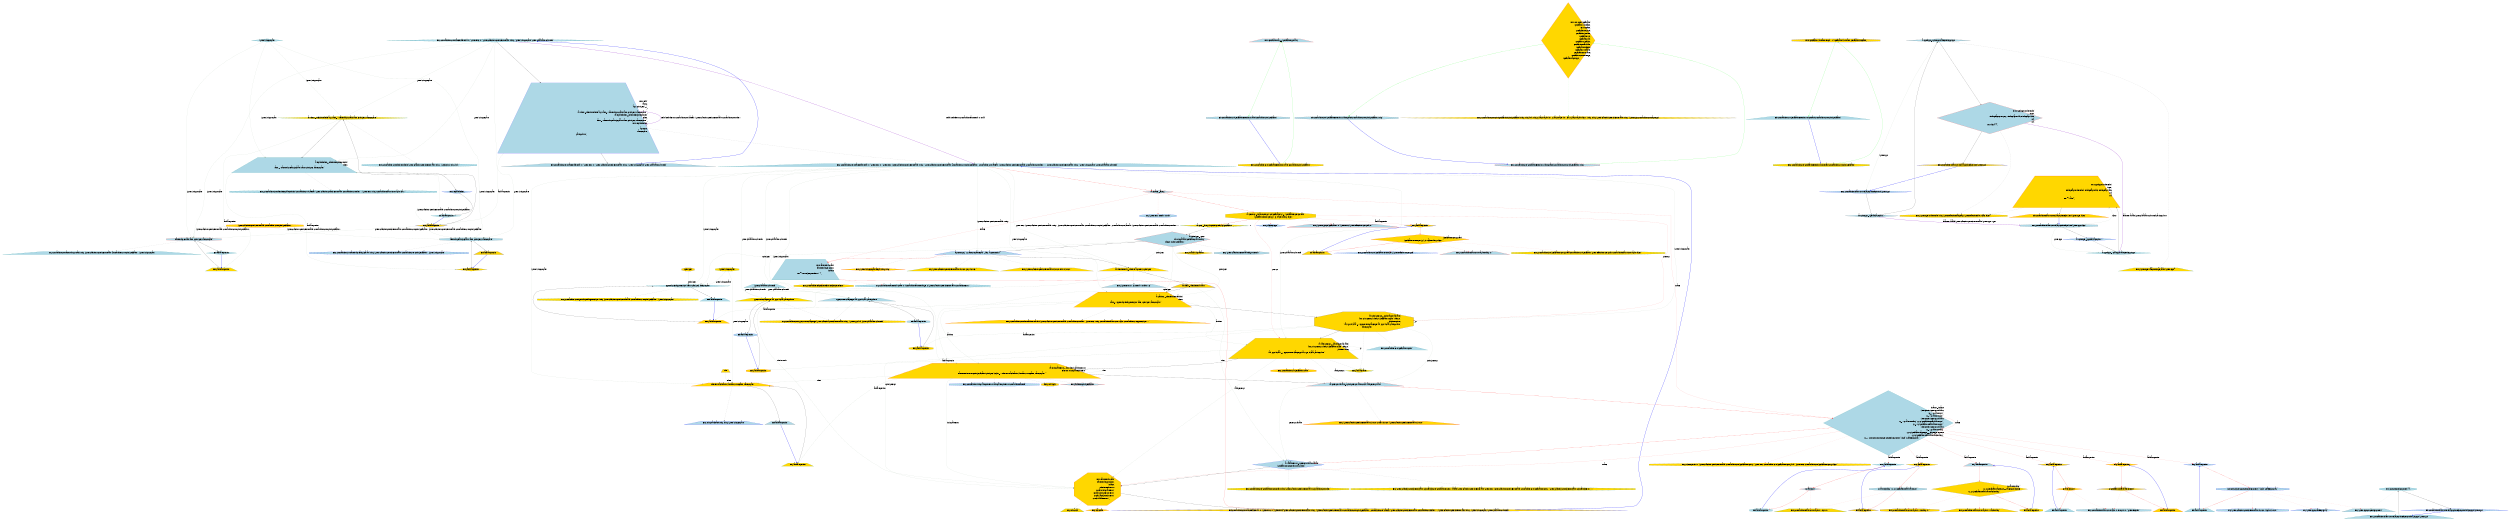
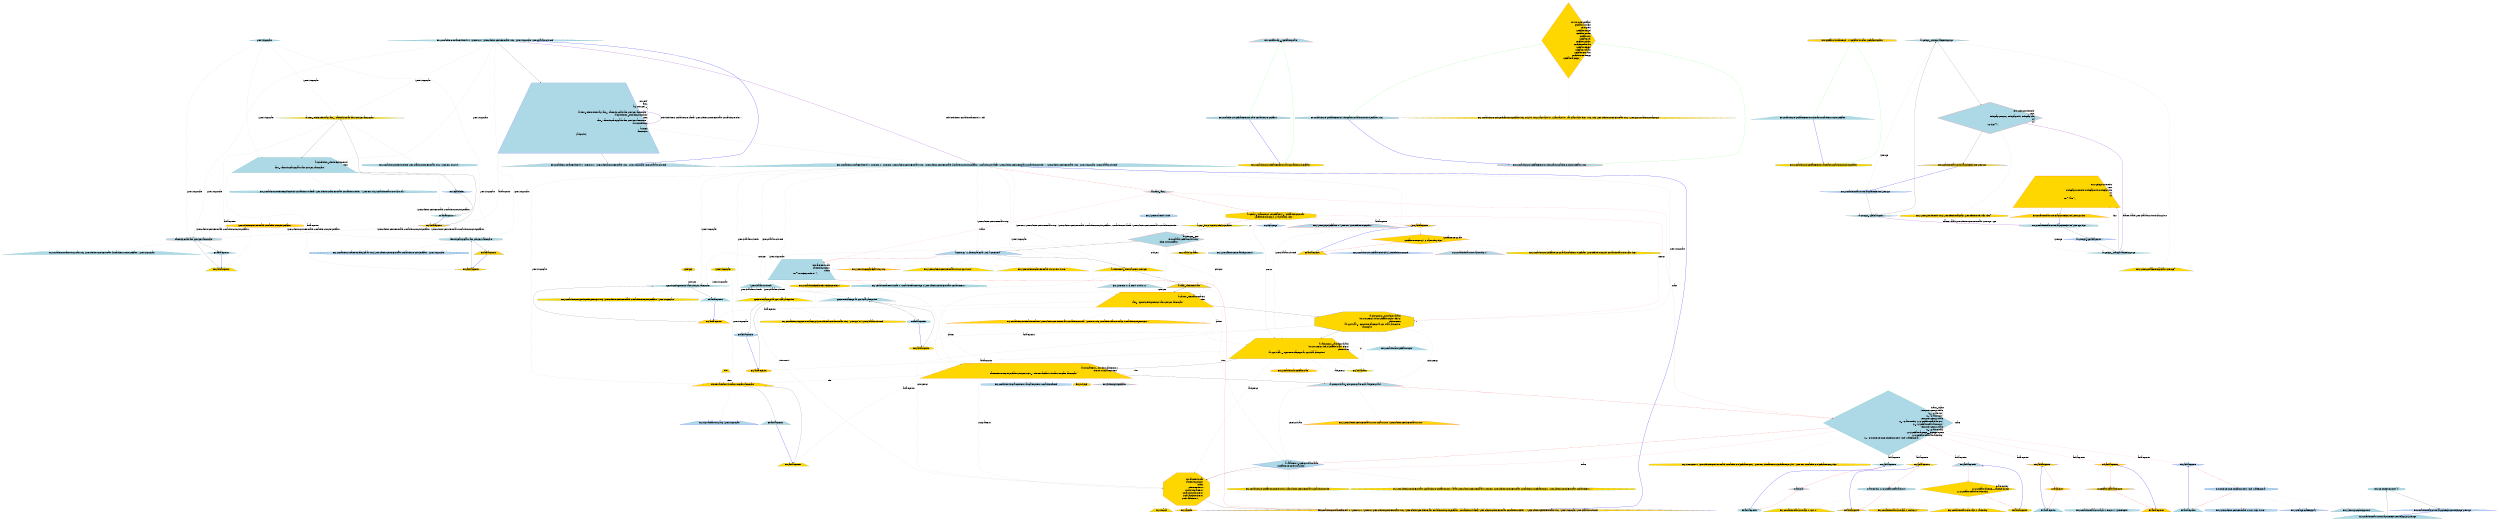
(873, 269) -> (869, 269)
